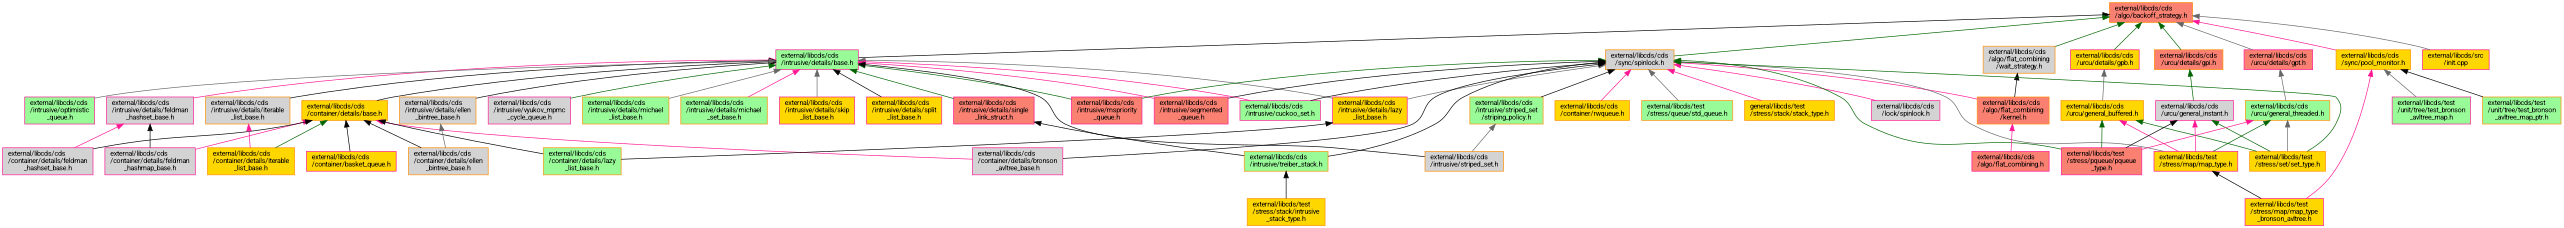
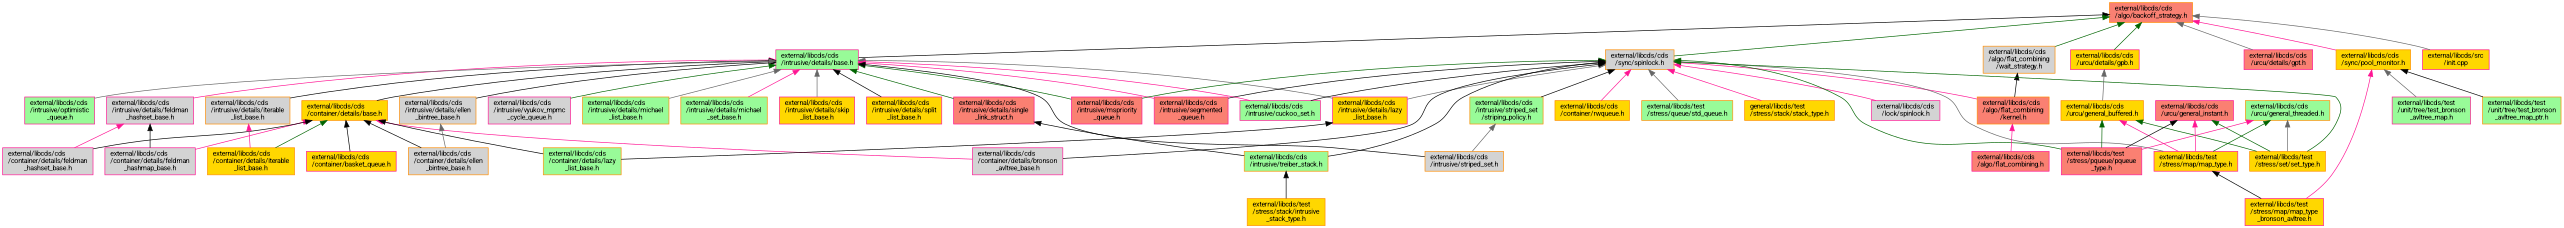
(2189, 60) -> none
(2283, 88) -> none
(2195, 111) -> (2195, 111)
